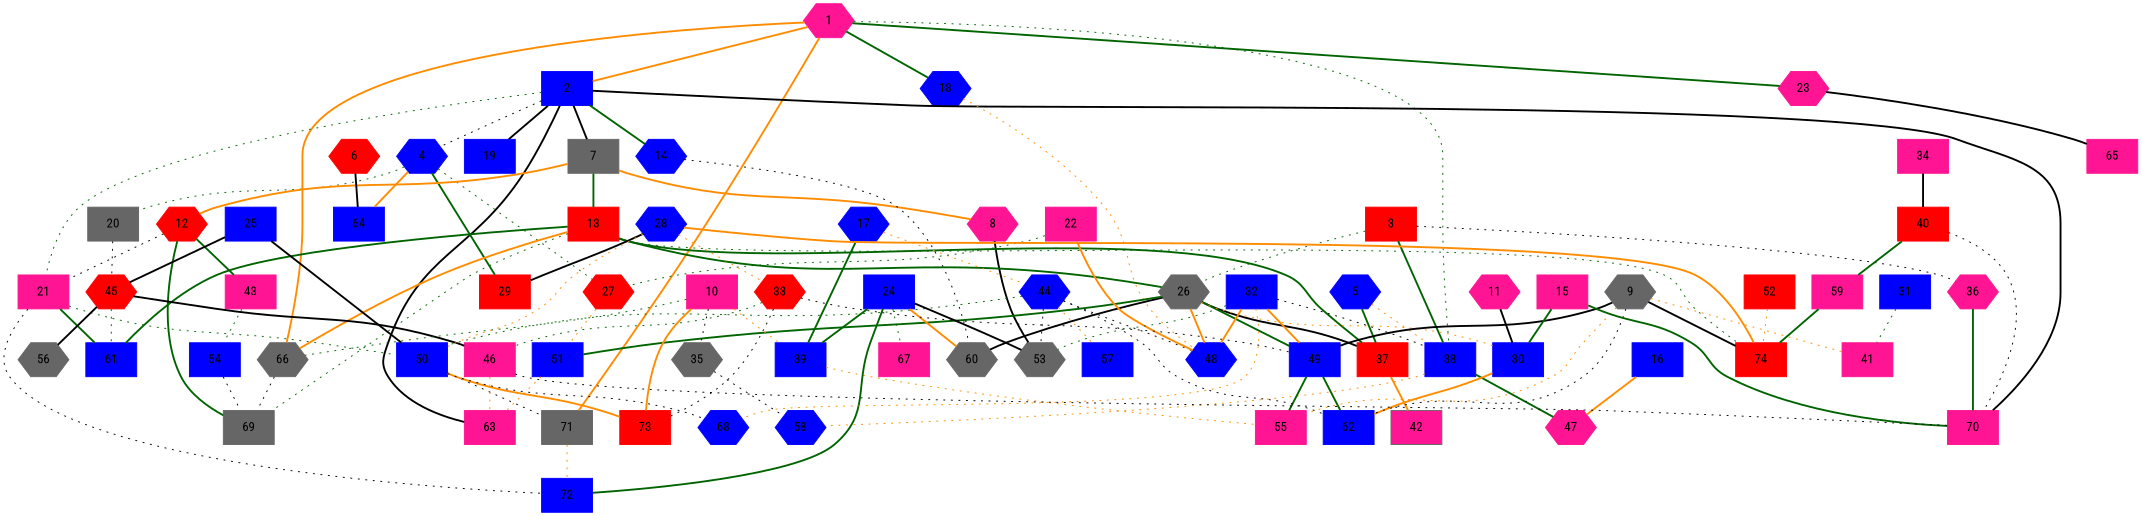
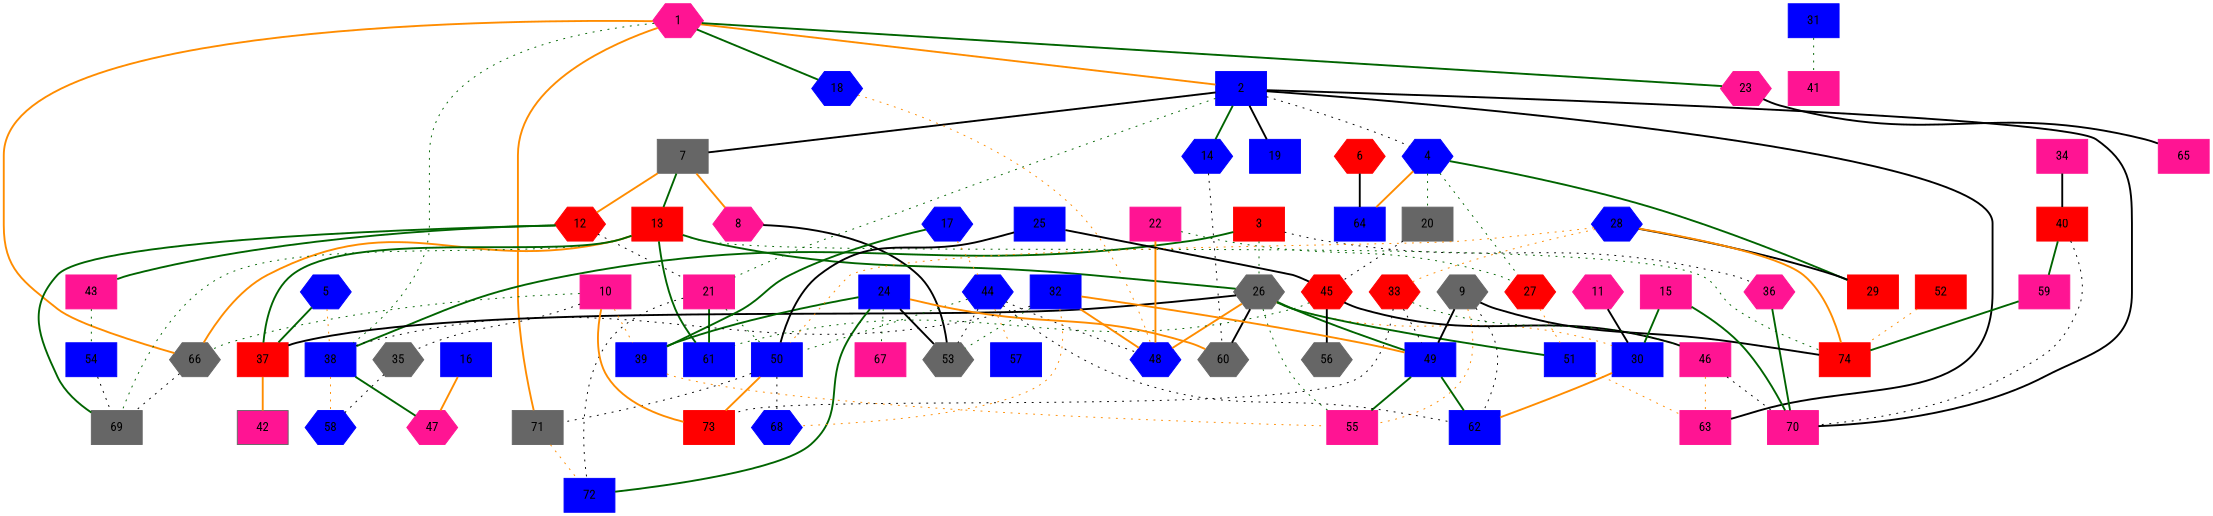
(1756, 328) -> none
none -> (1286, 366)
